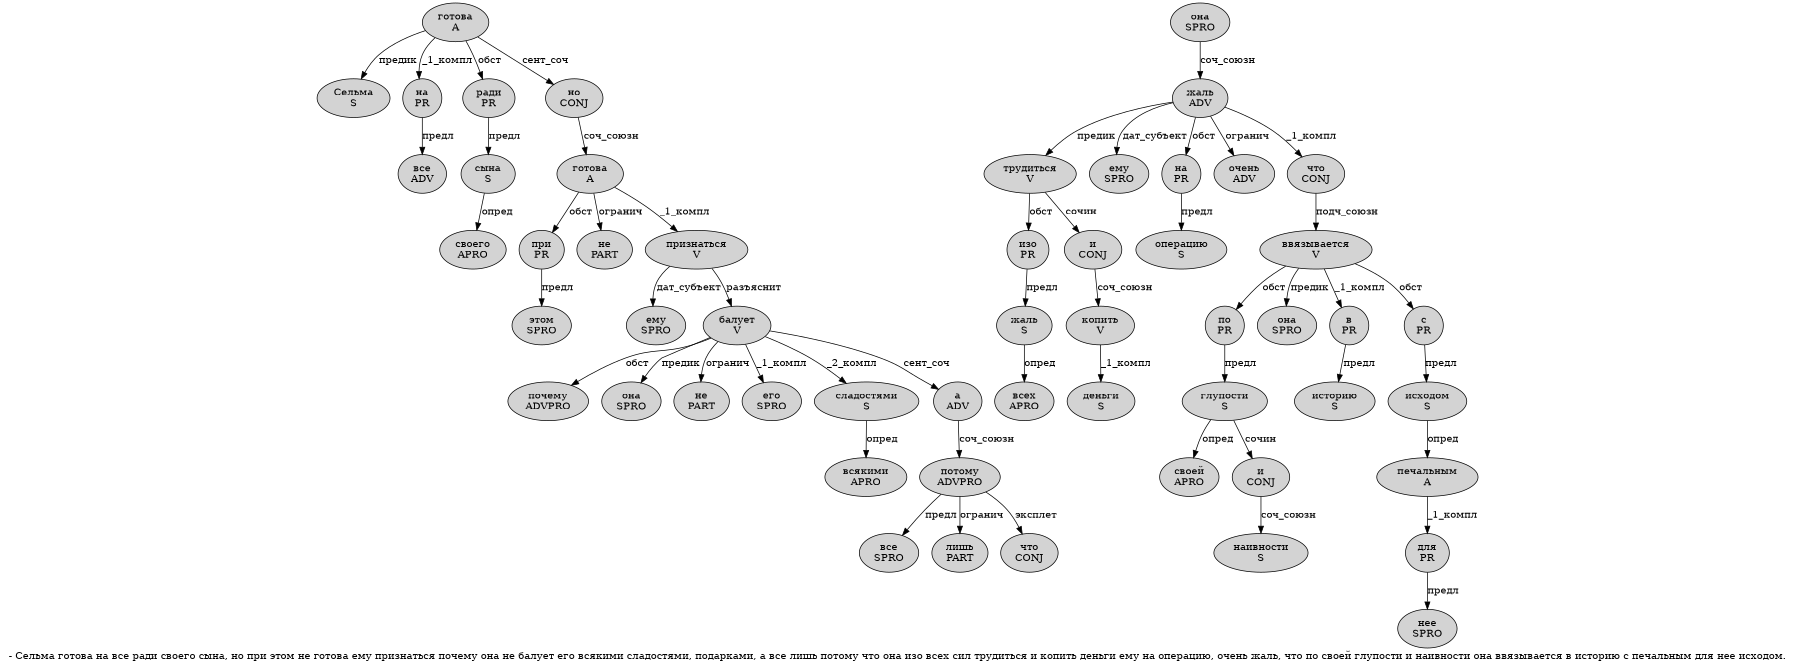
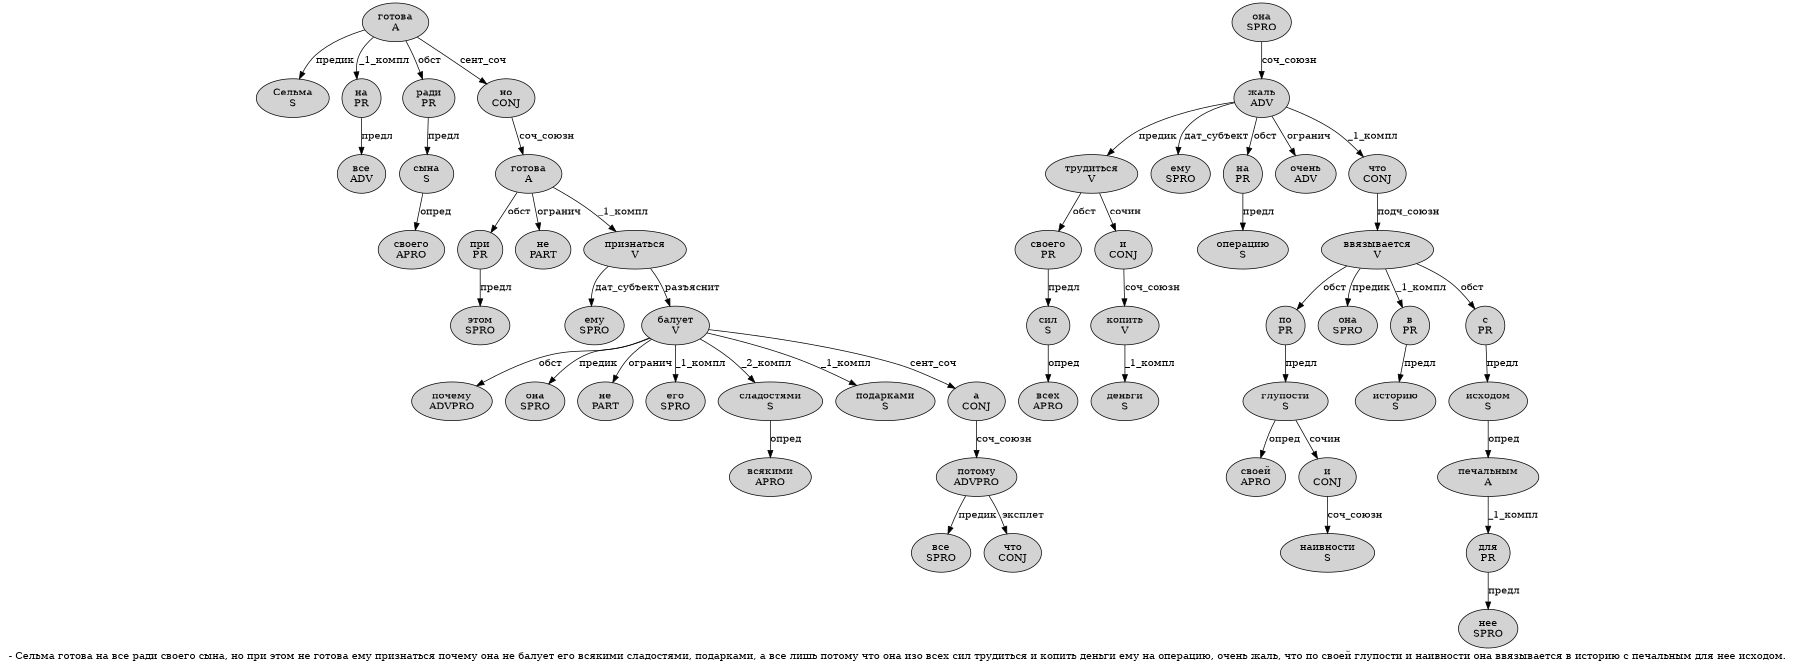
(1028, 250) -> (1048, 250)
(1024, 326) -> (1048, 326)
none -> (885, 401)
(958, 401) -> (977, 401)
(941, 515) -> (978, 515)
(960, 553) -> none
